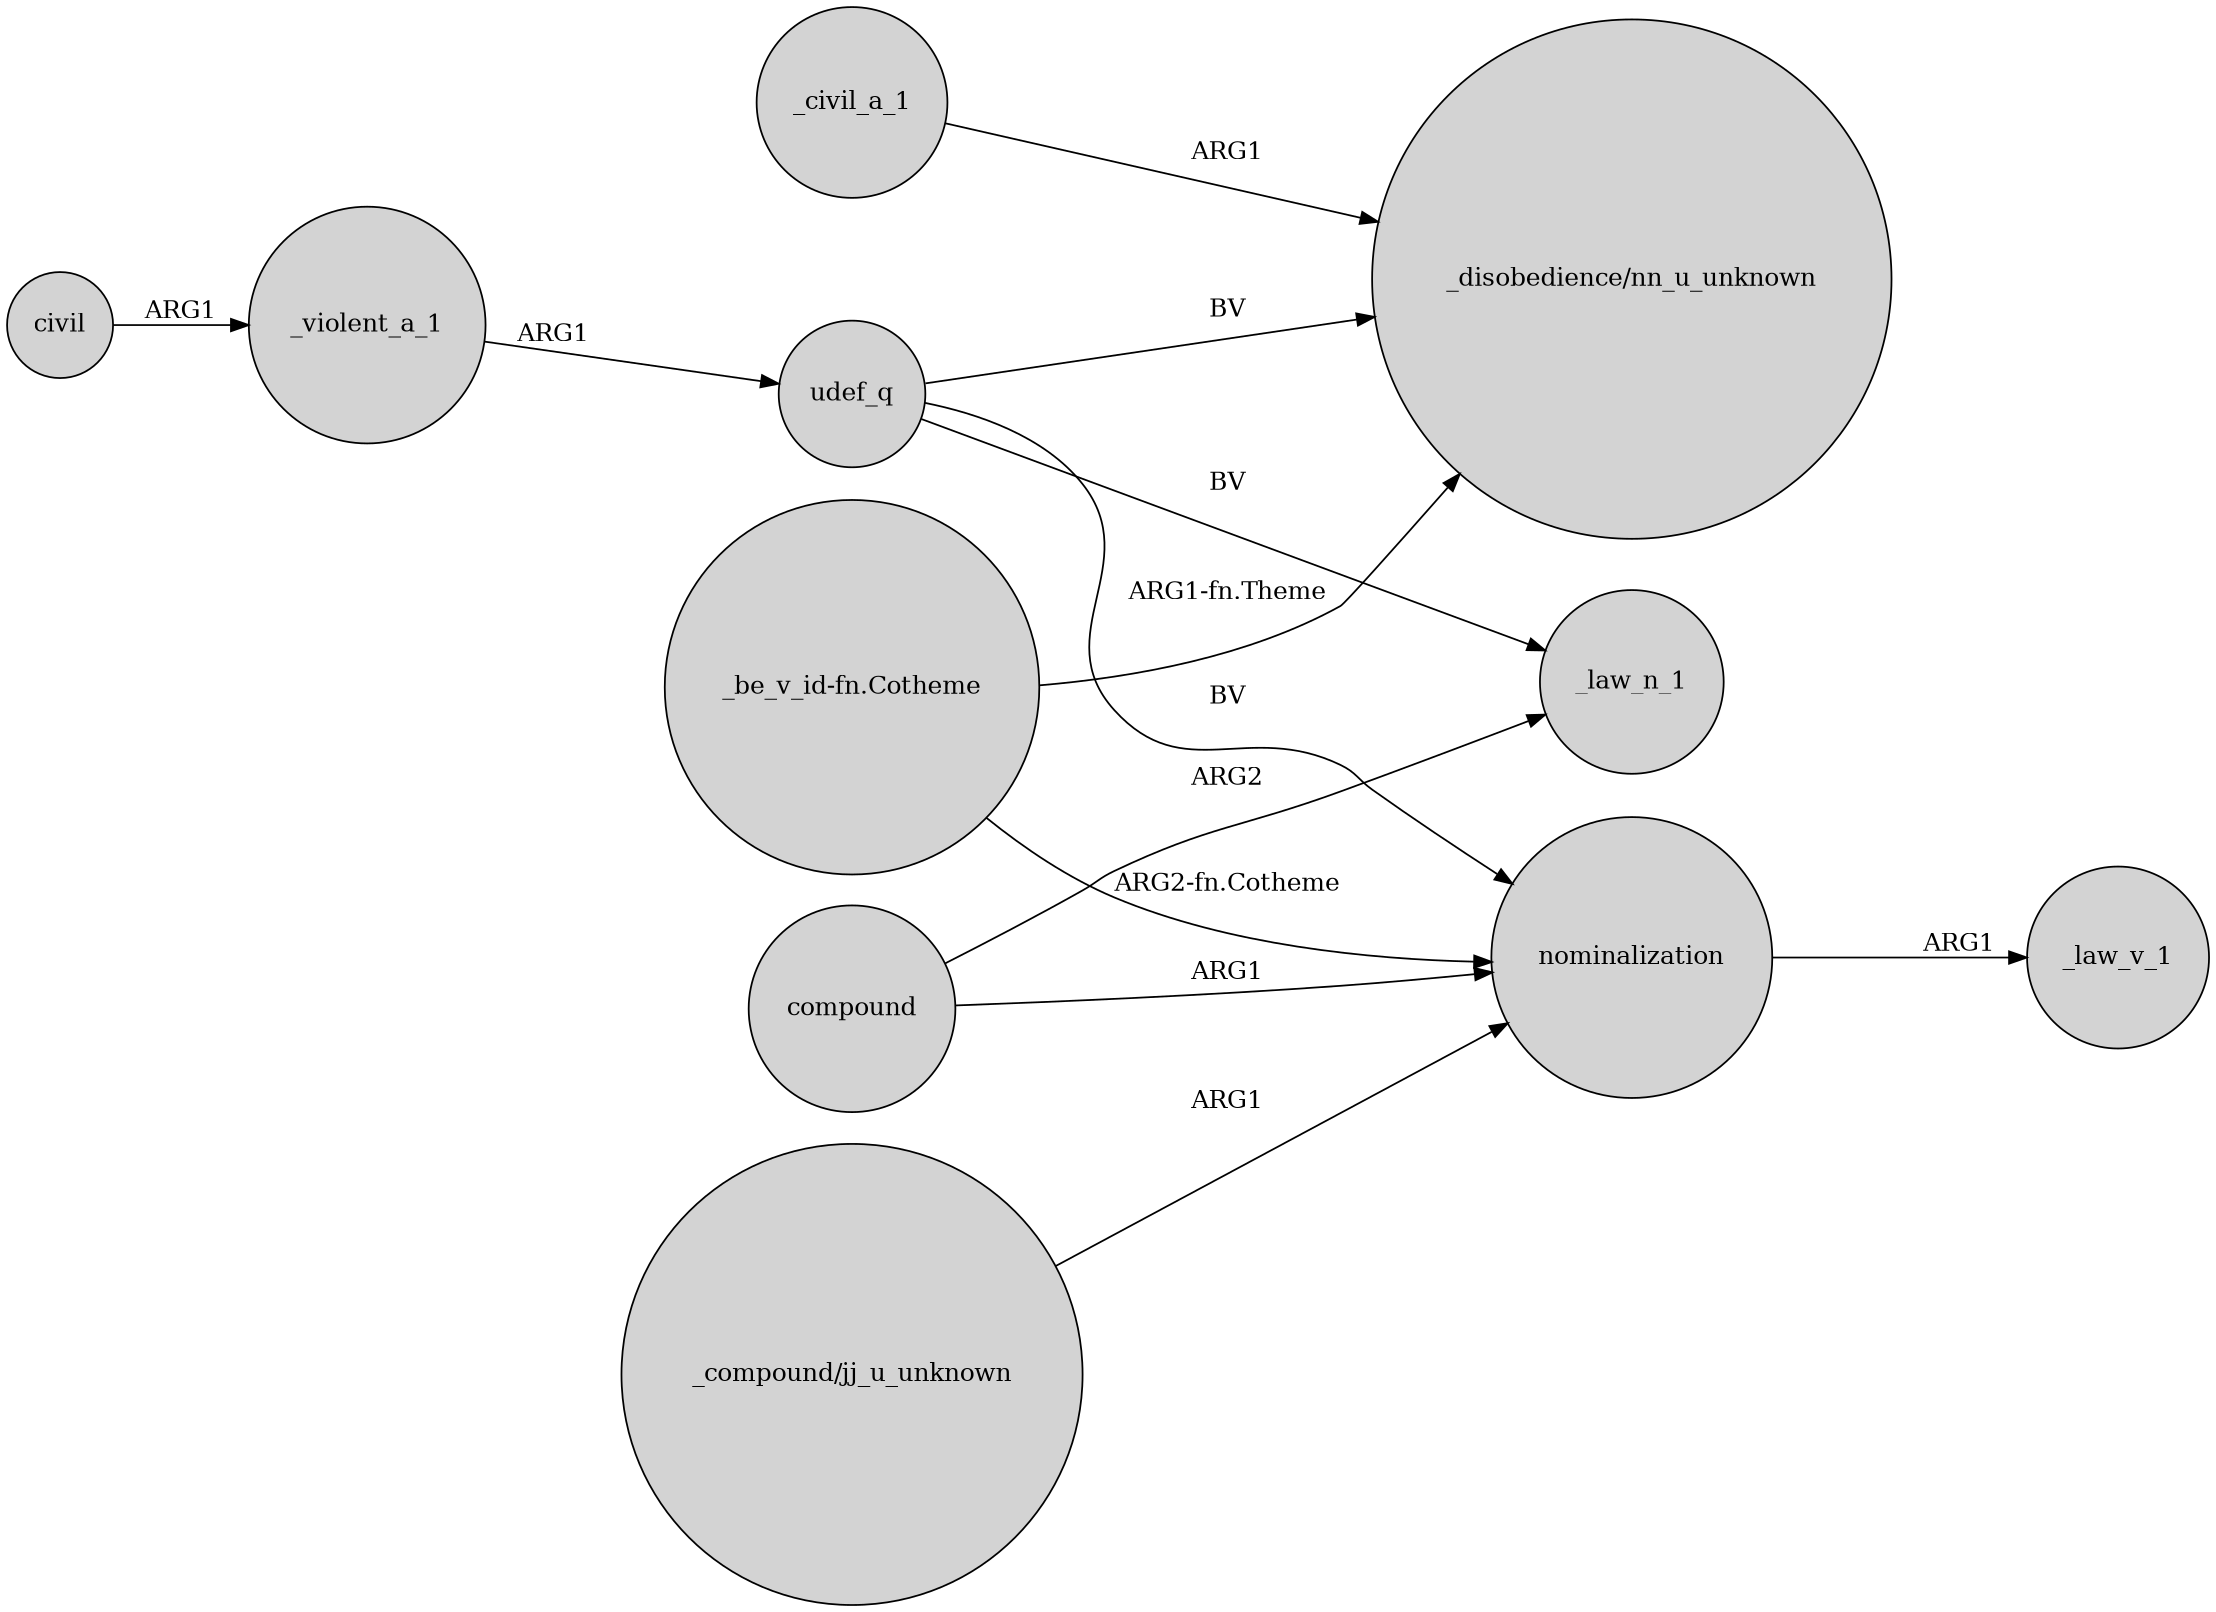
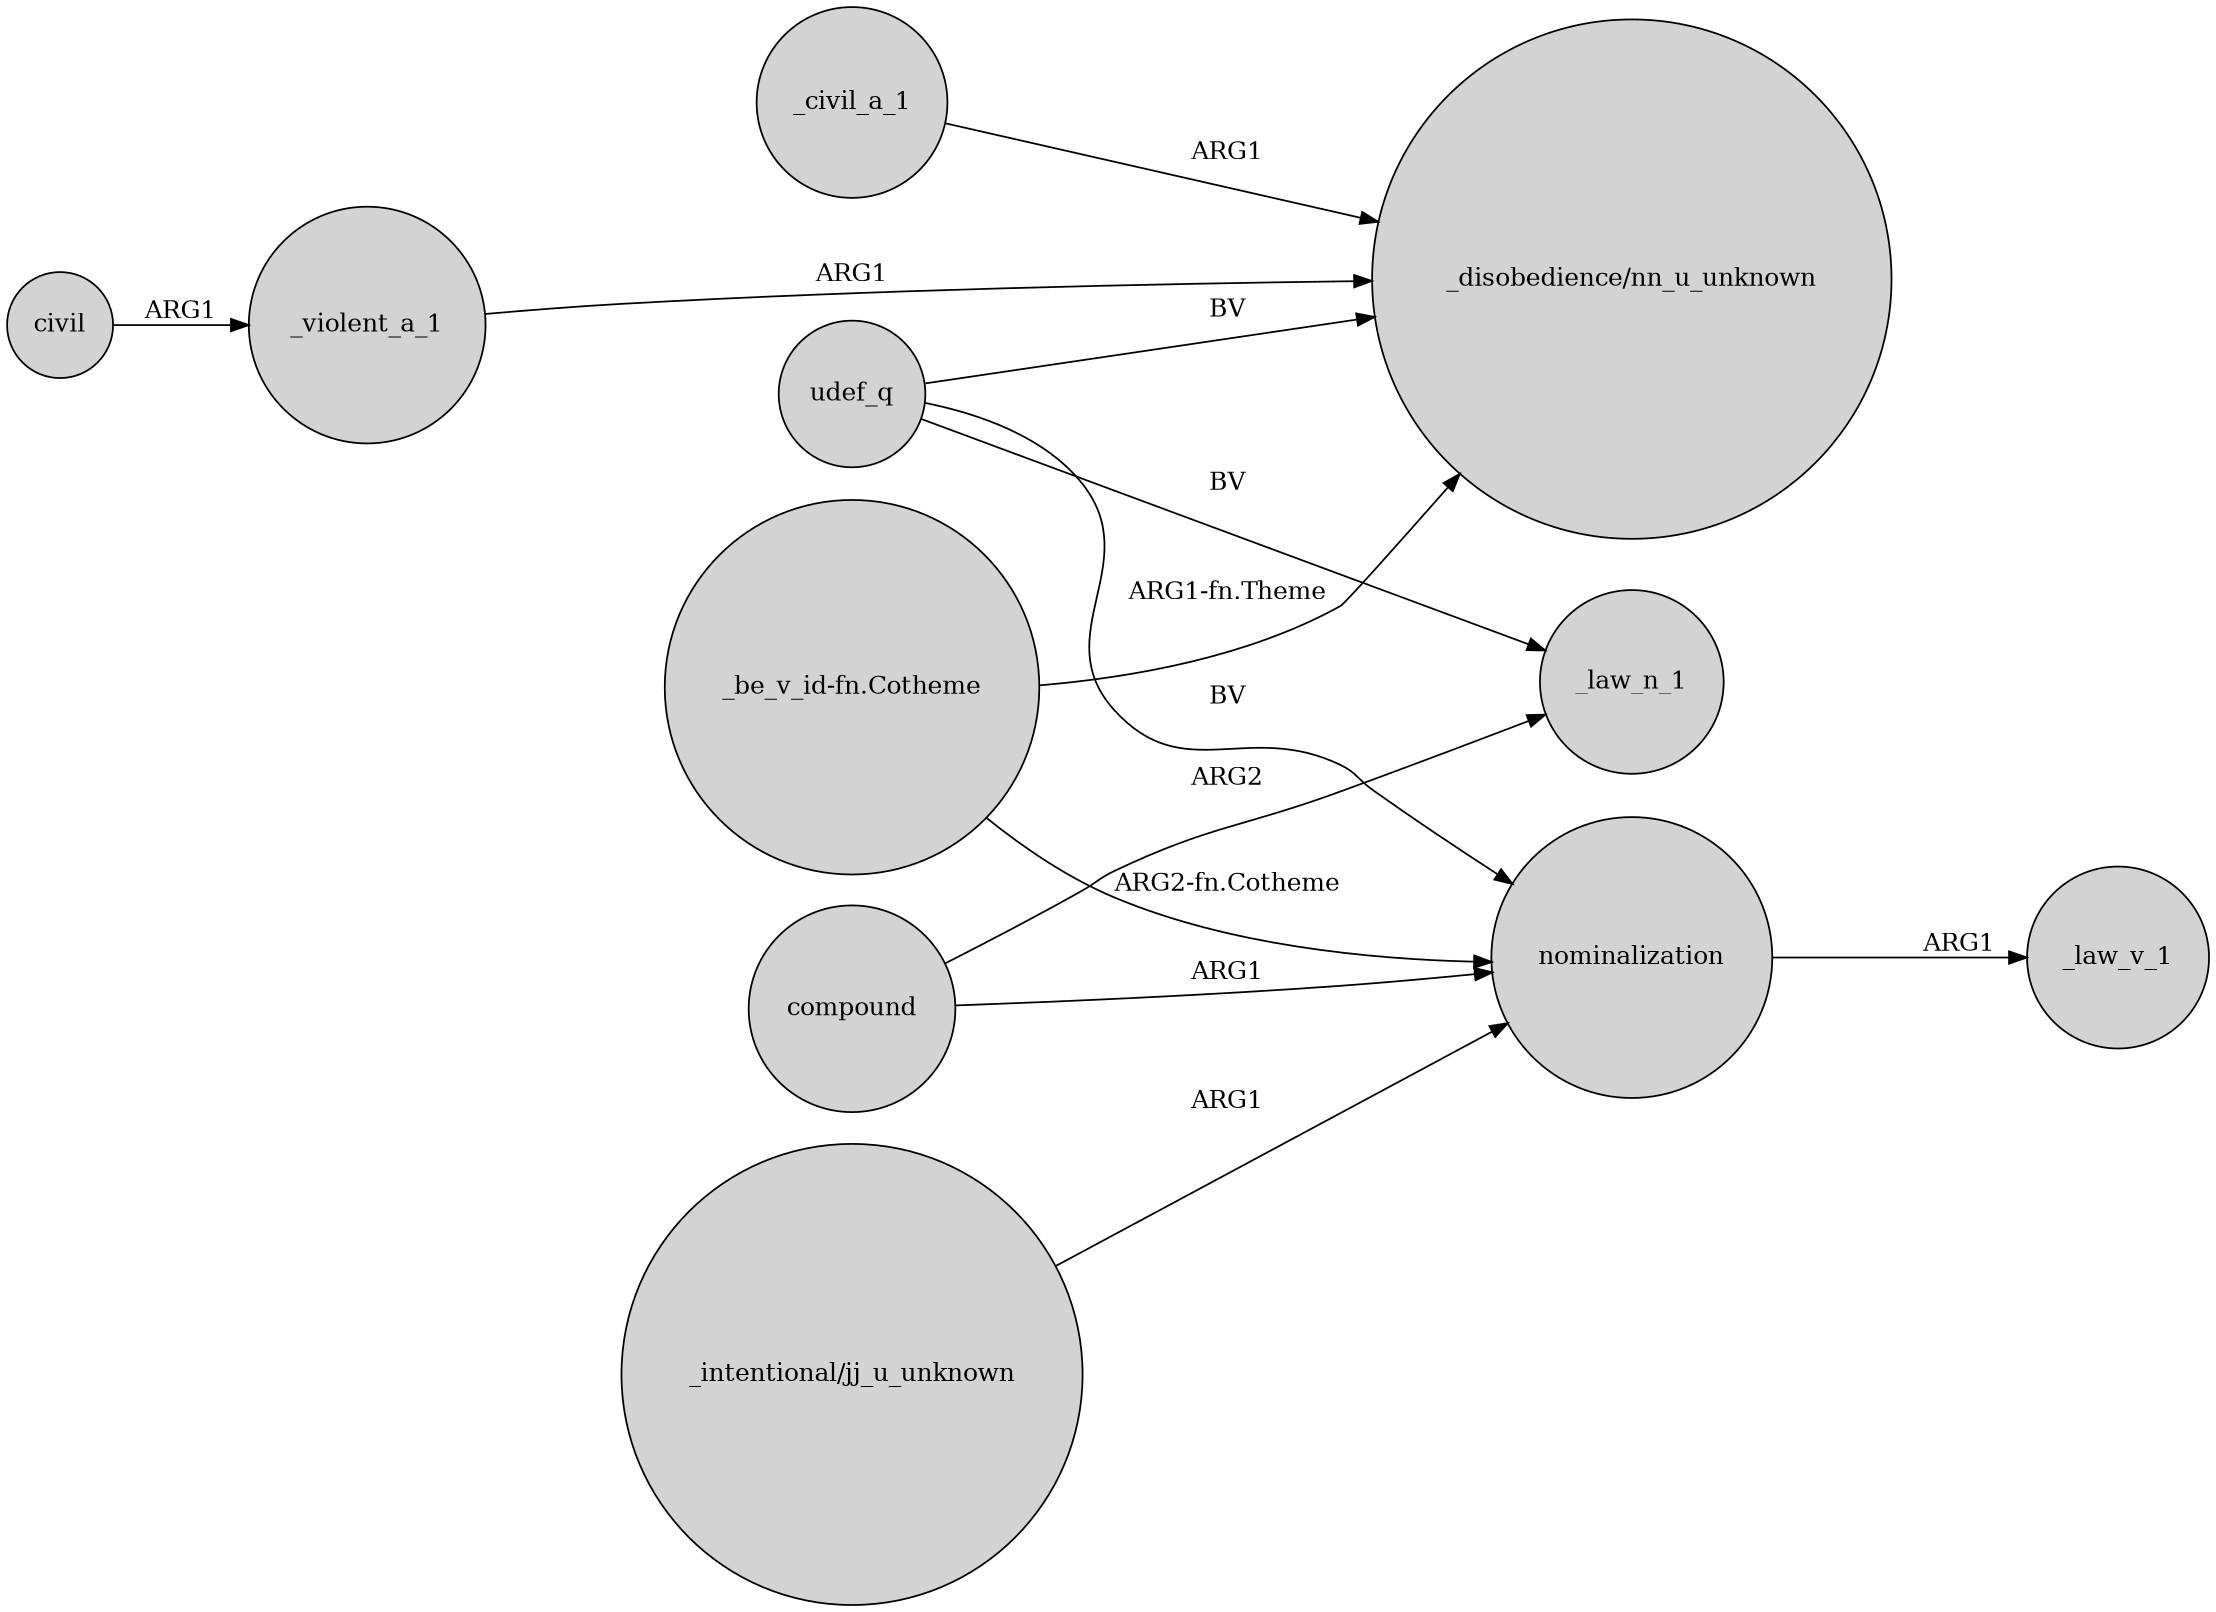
(623, 361) -> (919, 291)
(852, 1374) -> (852, 1374)
